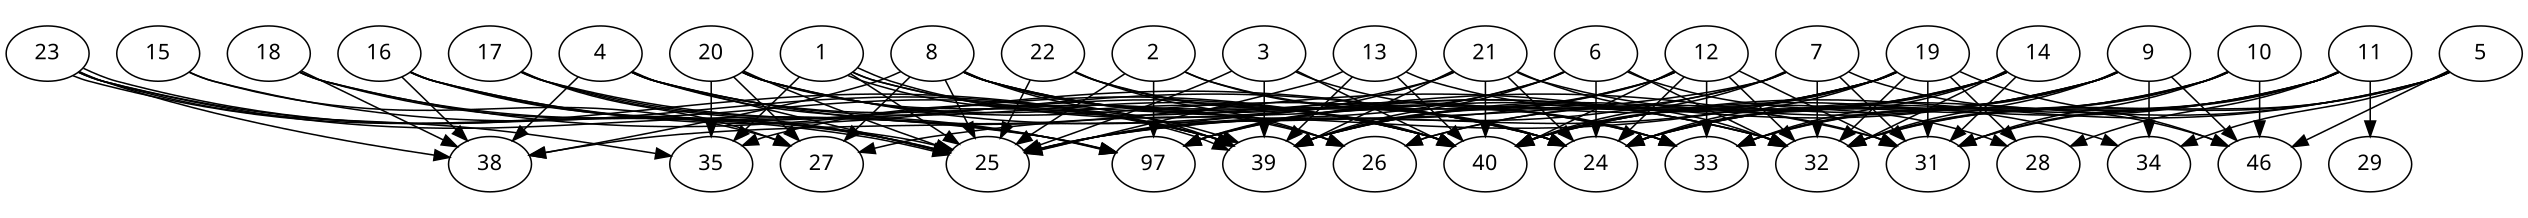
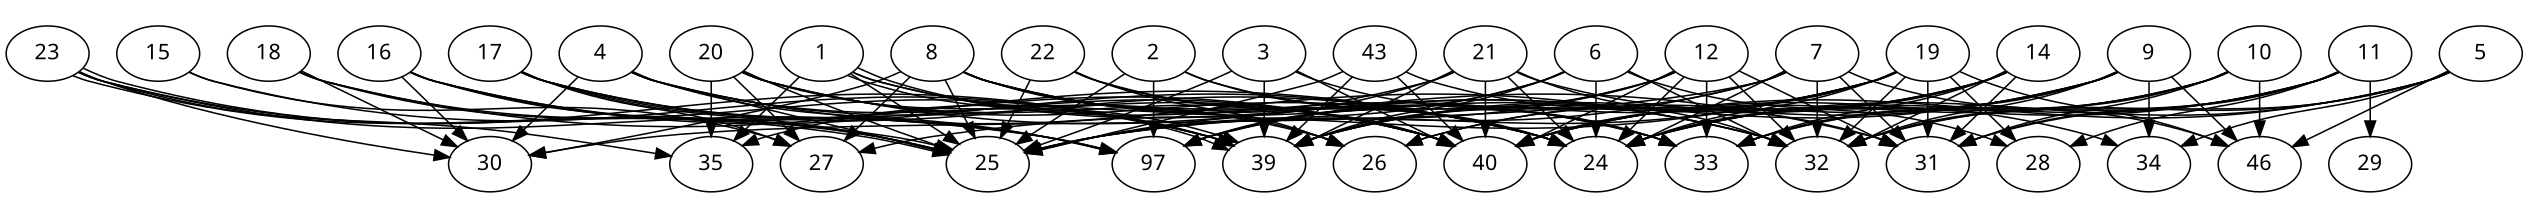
(1375, 54) -> (1375, 54)
(1091, 108) -> none
(1659, 108) -> (1714, 105)
none -> (1035, 110)
(490, 164) -> (490, 164)
